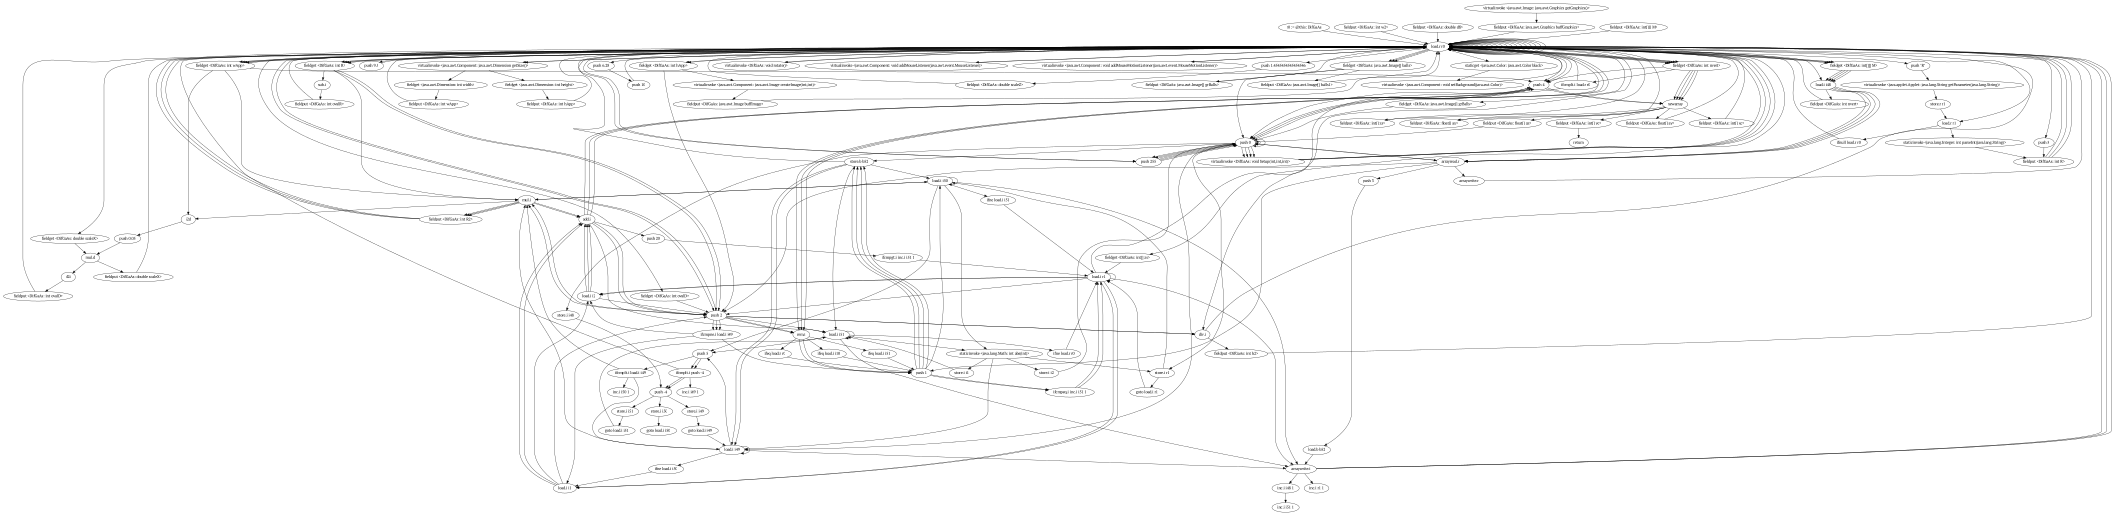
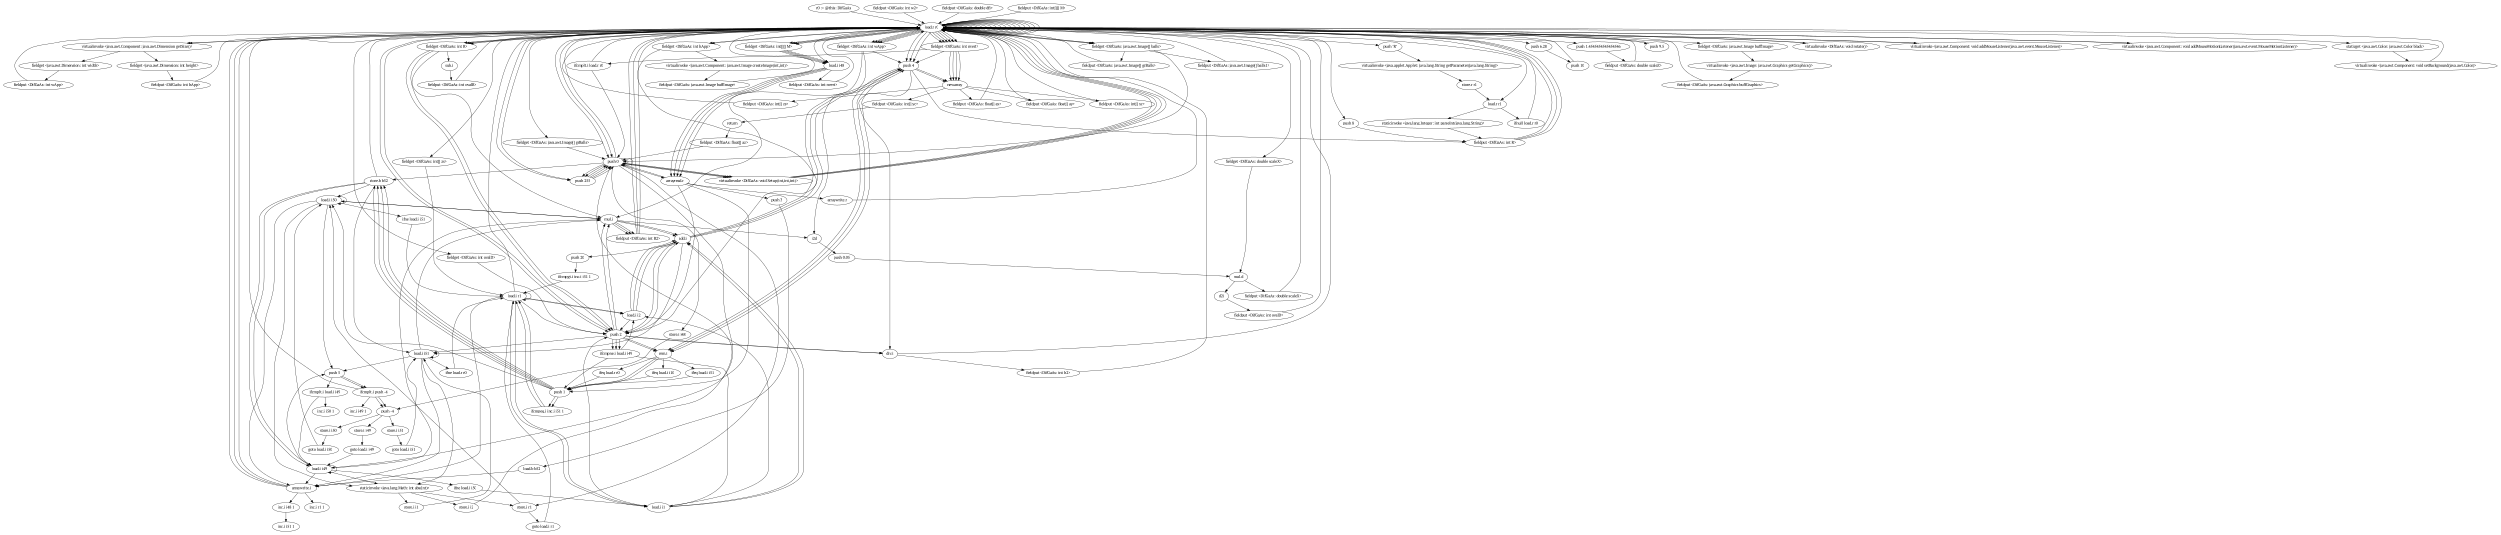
none -> (1736, 47)
(1600, 115) -> (728, 132)
none -> (1176, 134)
(544, 307) -> (465, 238)
none -> (294, 322)
(897, 437) -> (351, 477)
